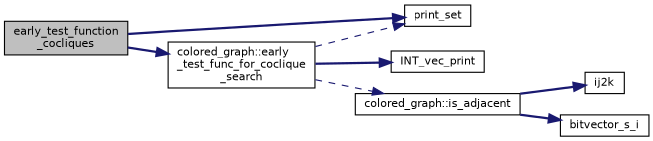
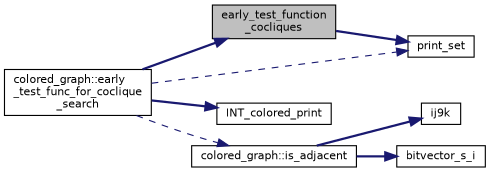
(142, 50) -> (179, 56)
(438, 62) -> (274, 114)
(605, 83) -> (441, 114)
